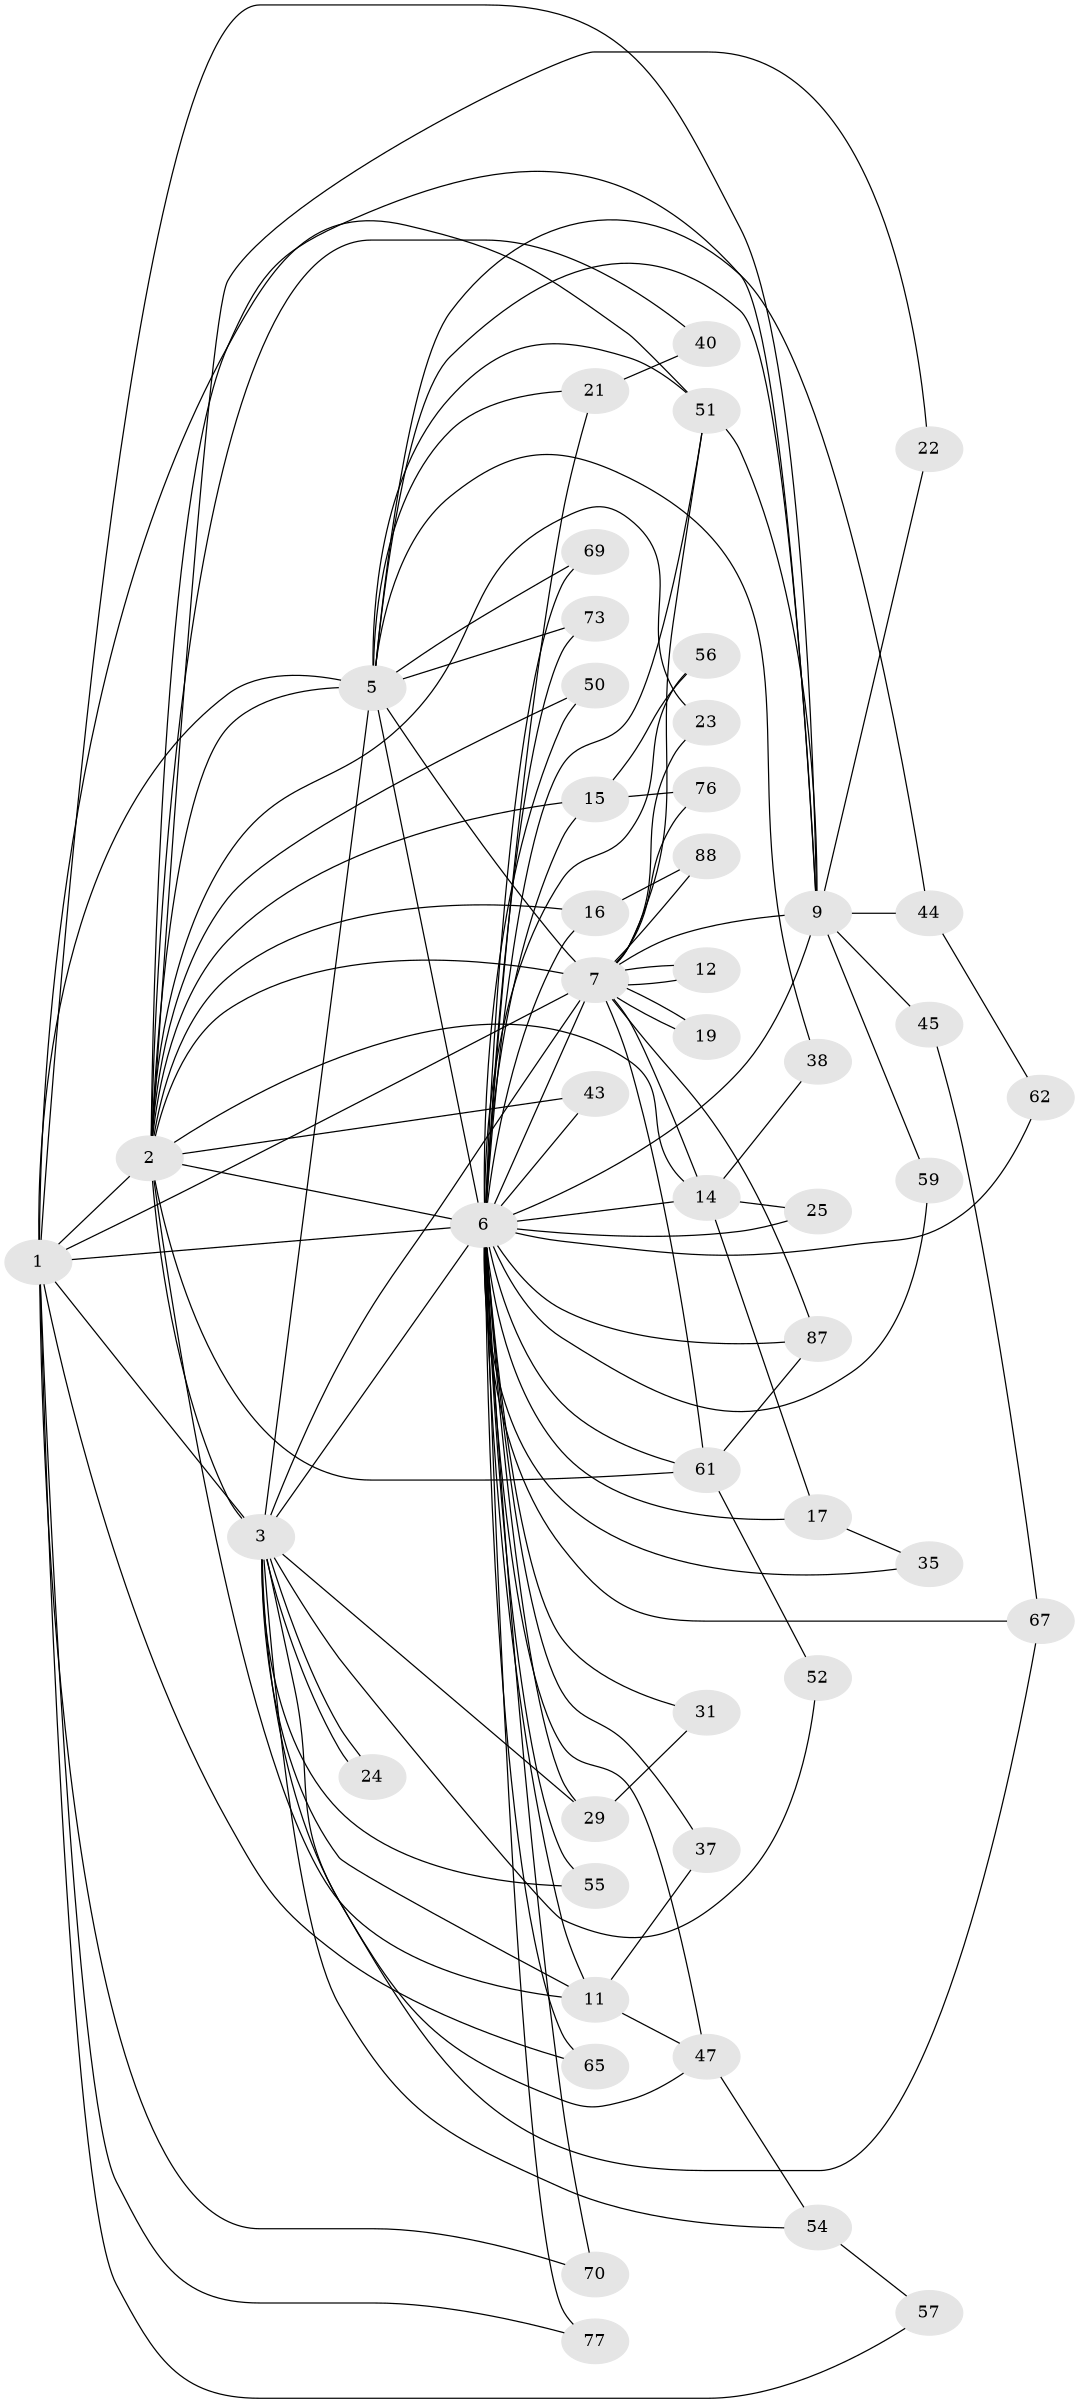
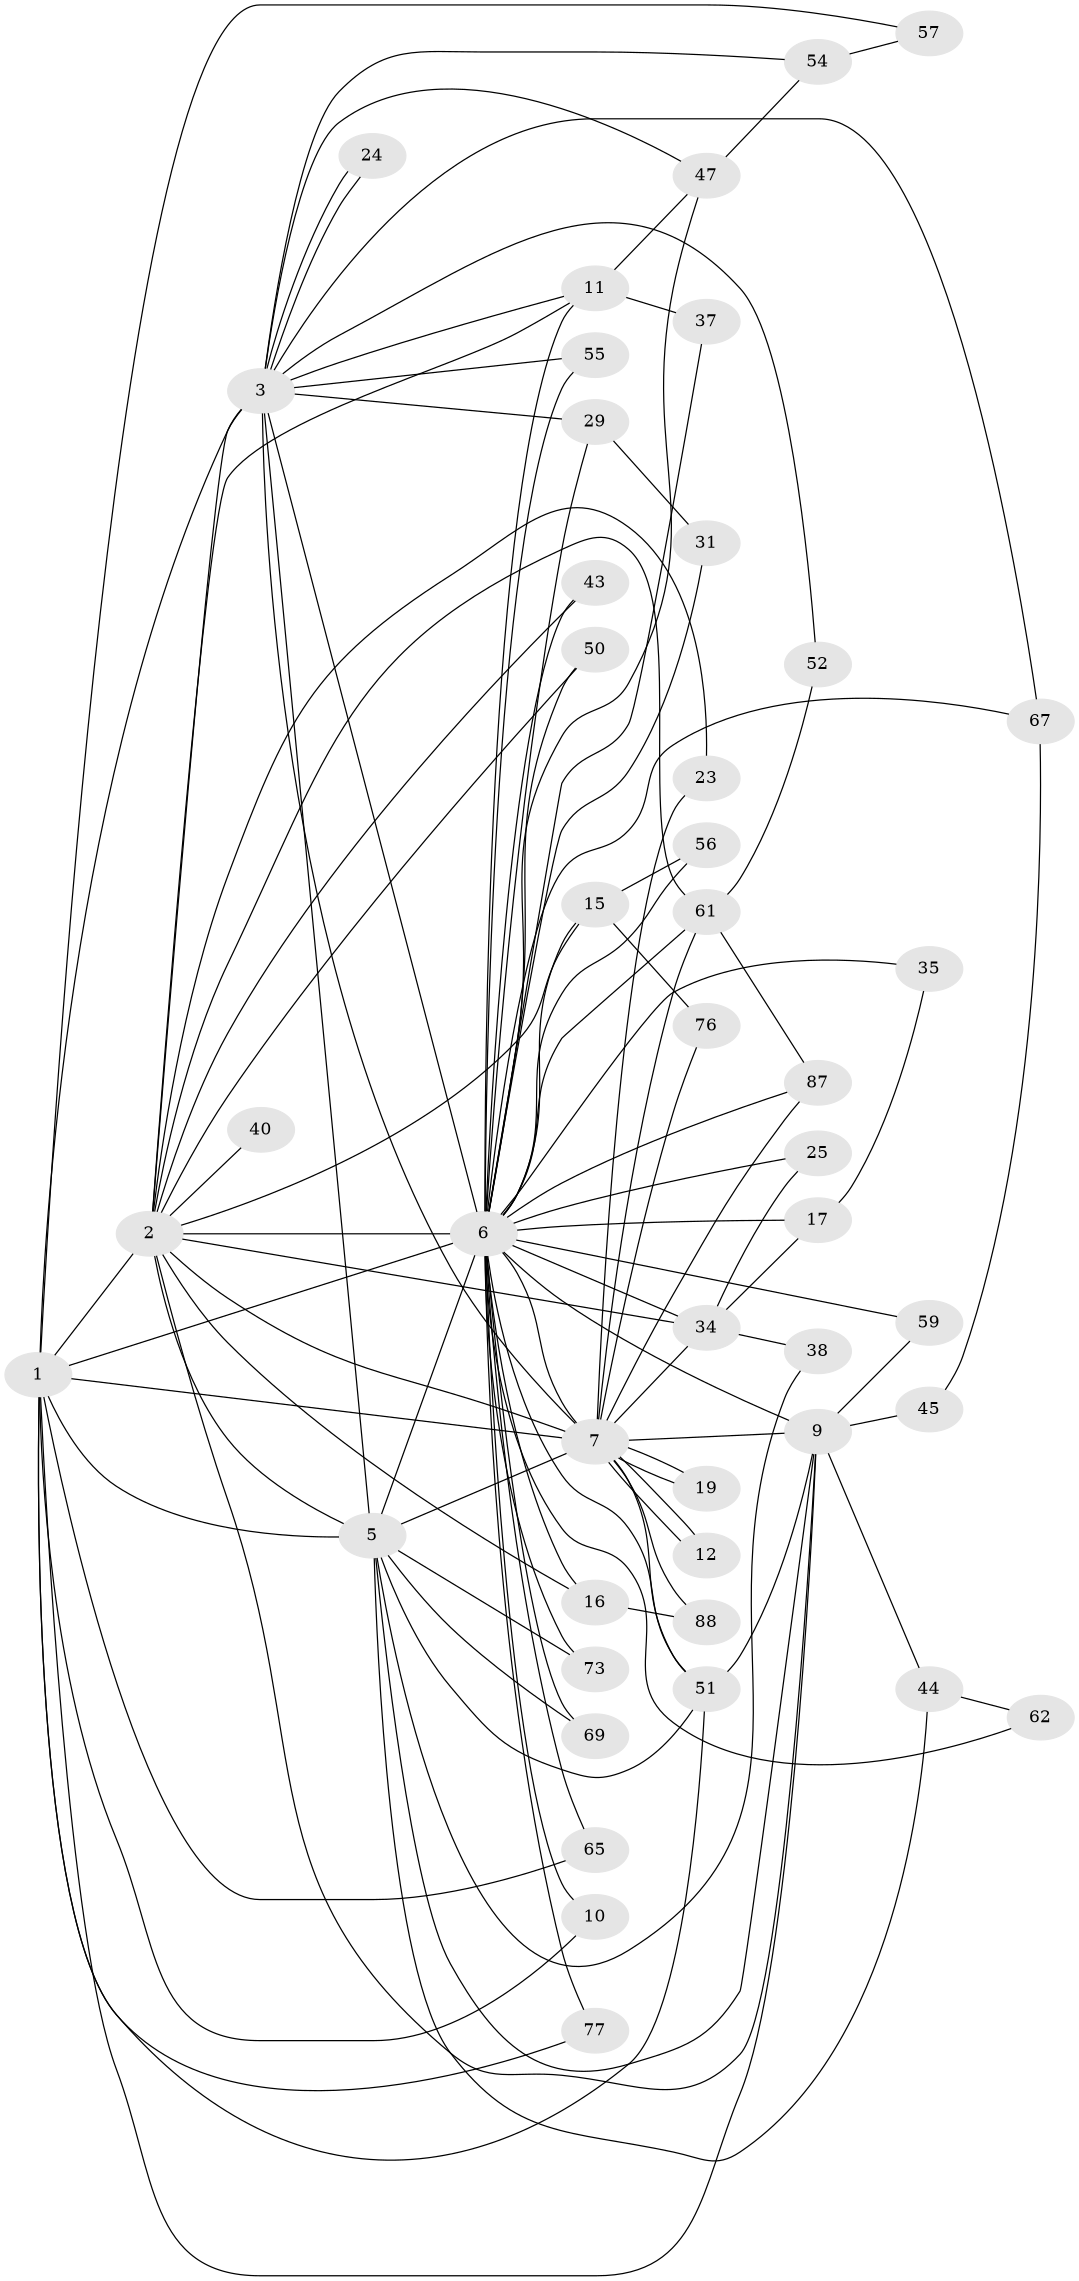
(595, 391) -> none
(929, 449) -> none
(707, 1198) -> (707, 1328)
(595, 2275) -> (595, 1917)
